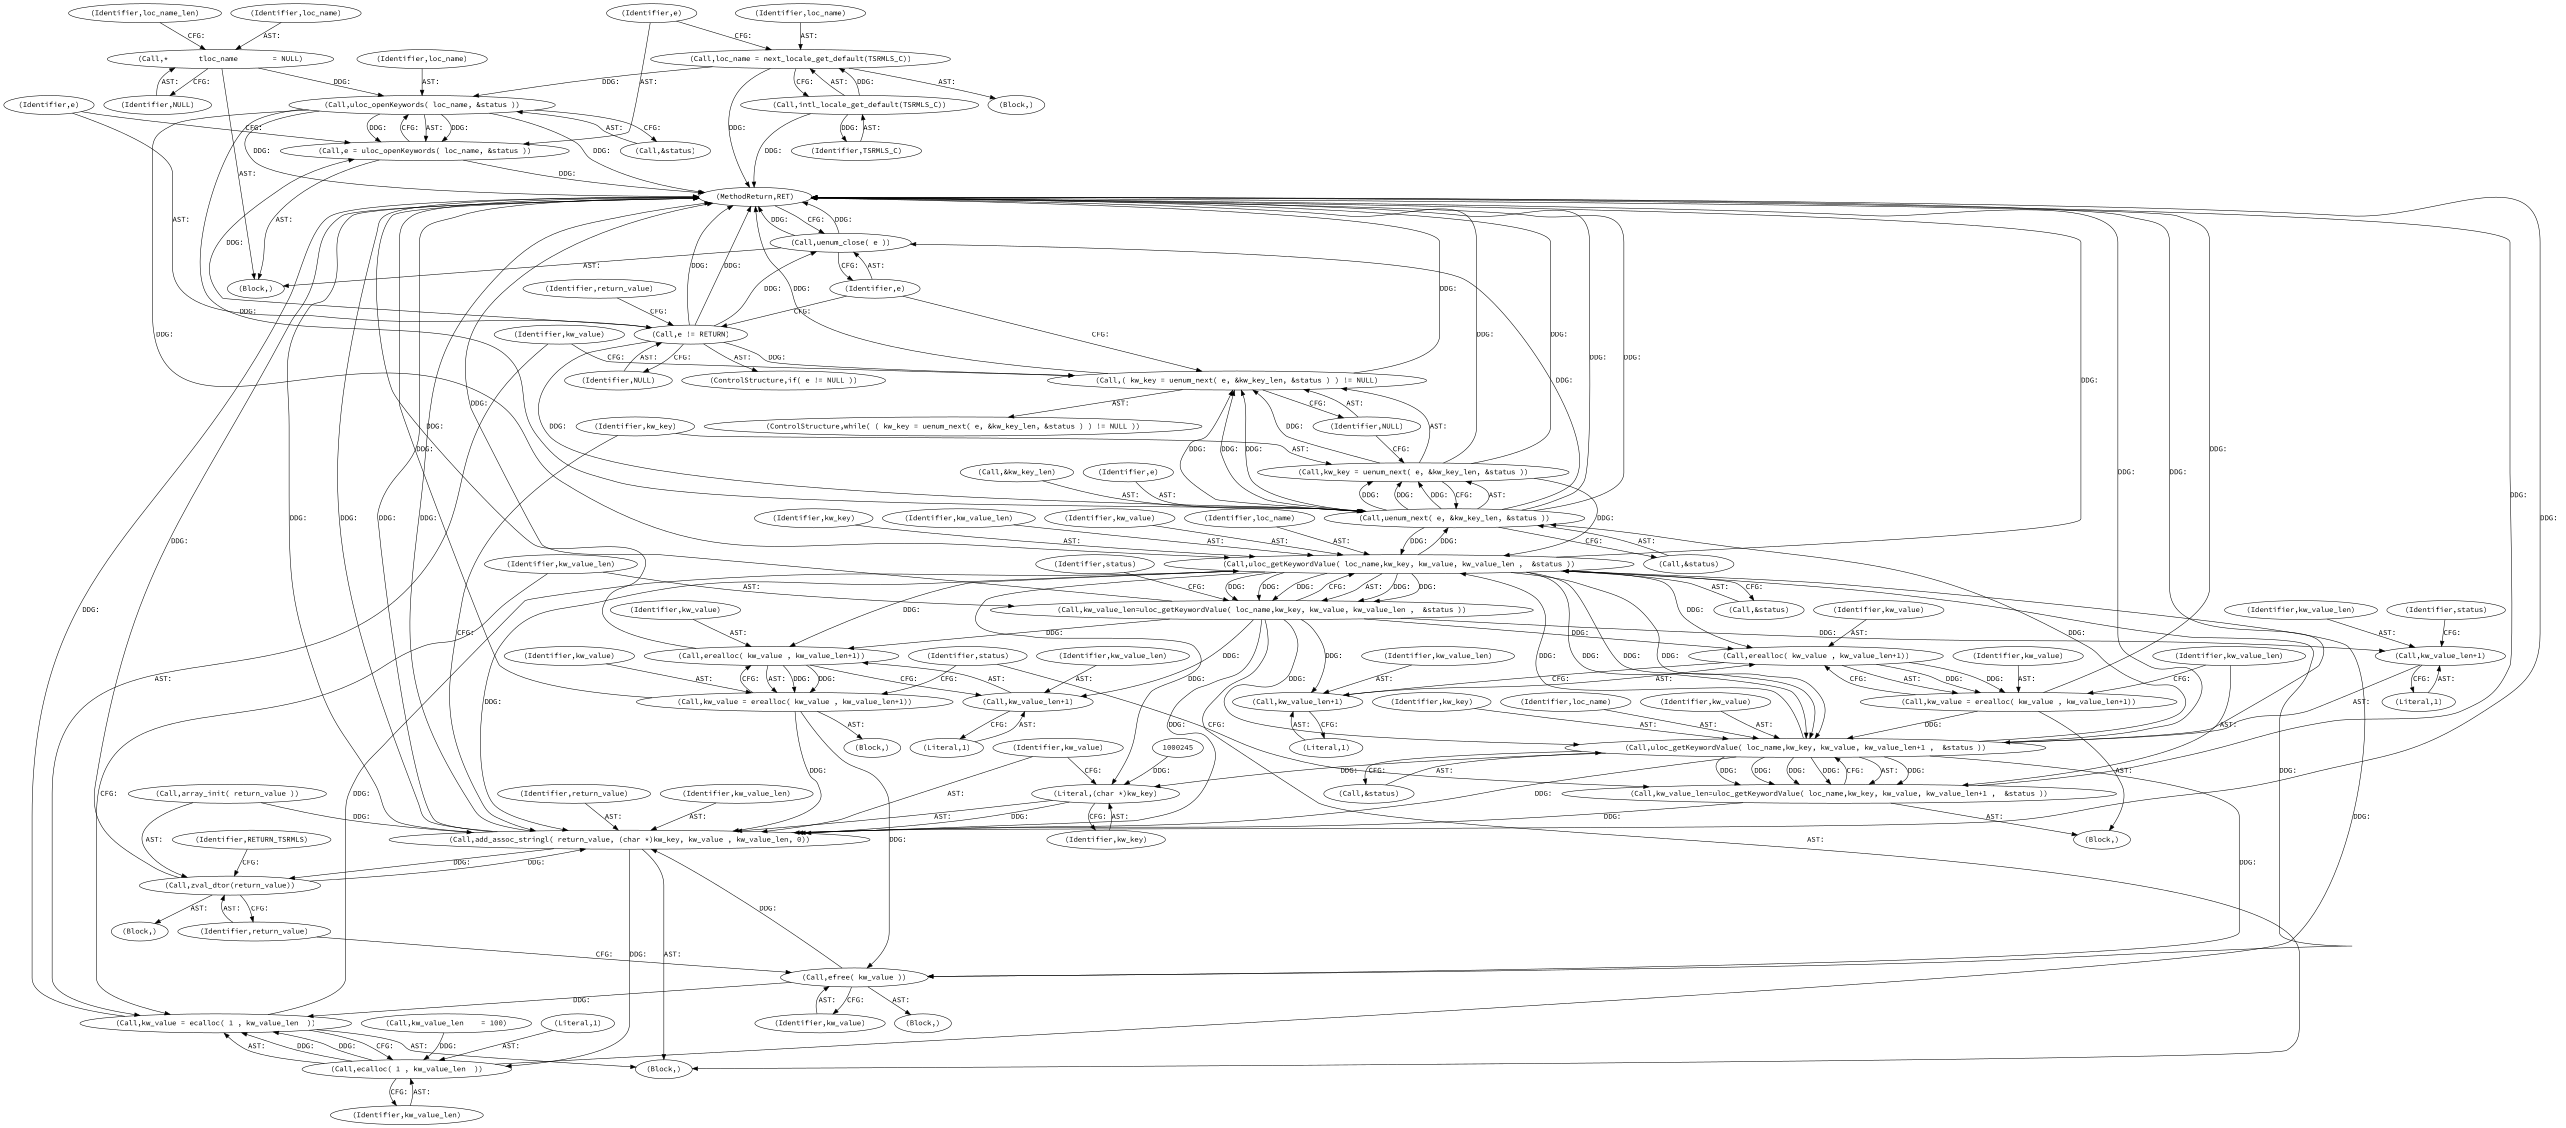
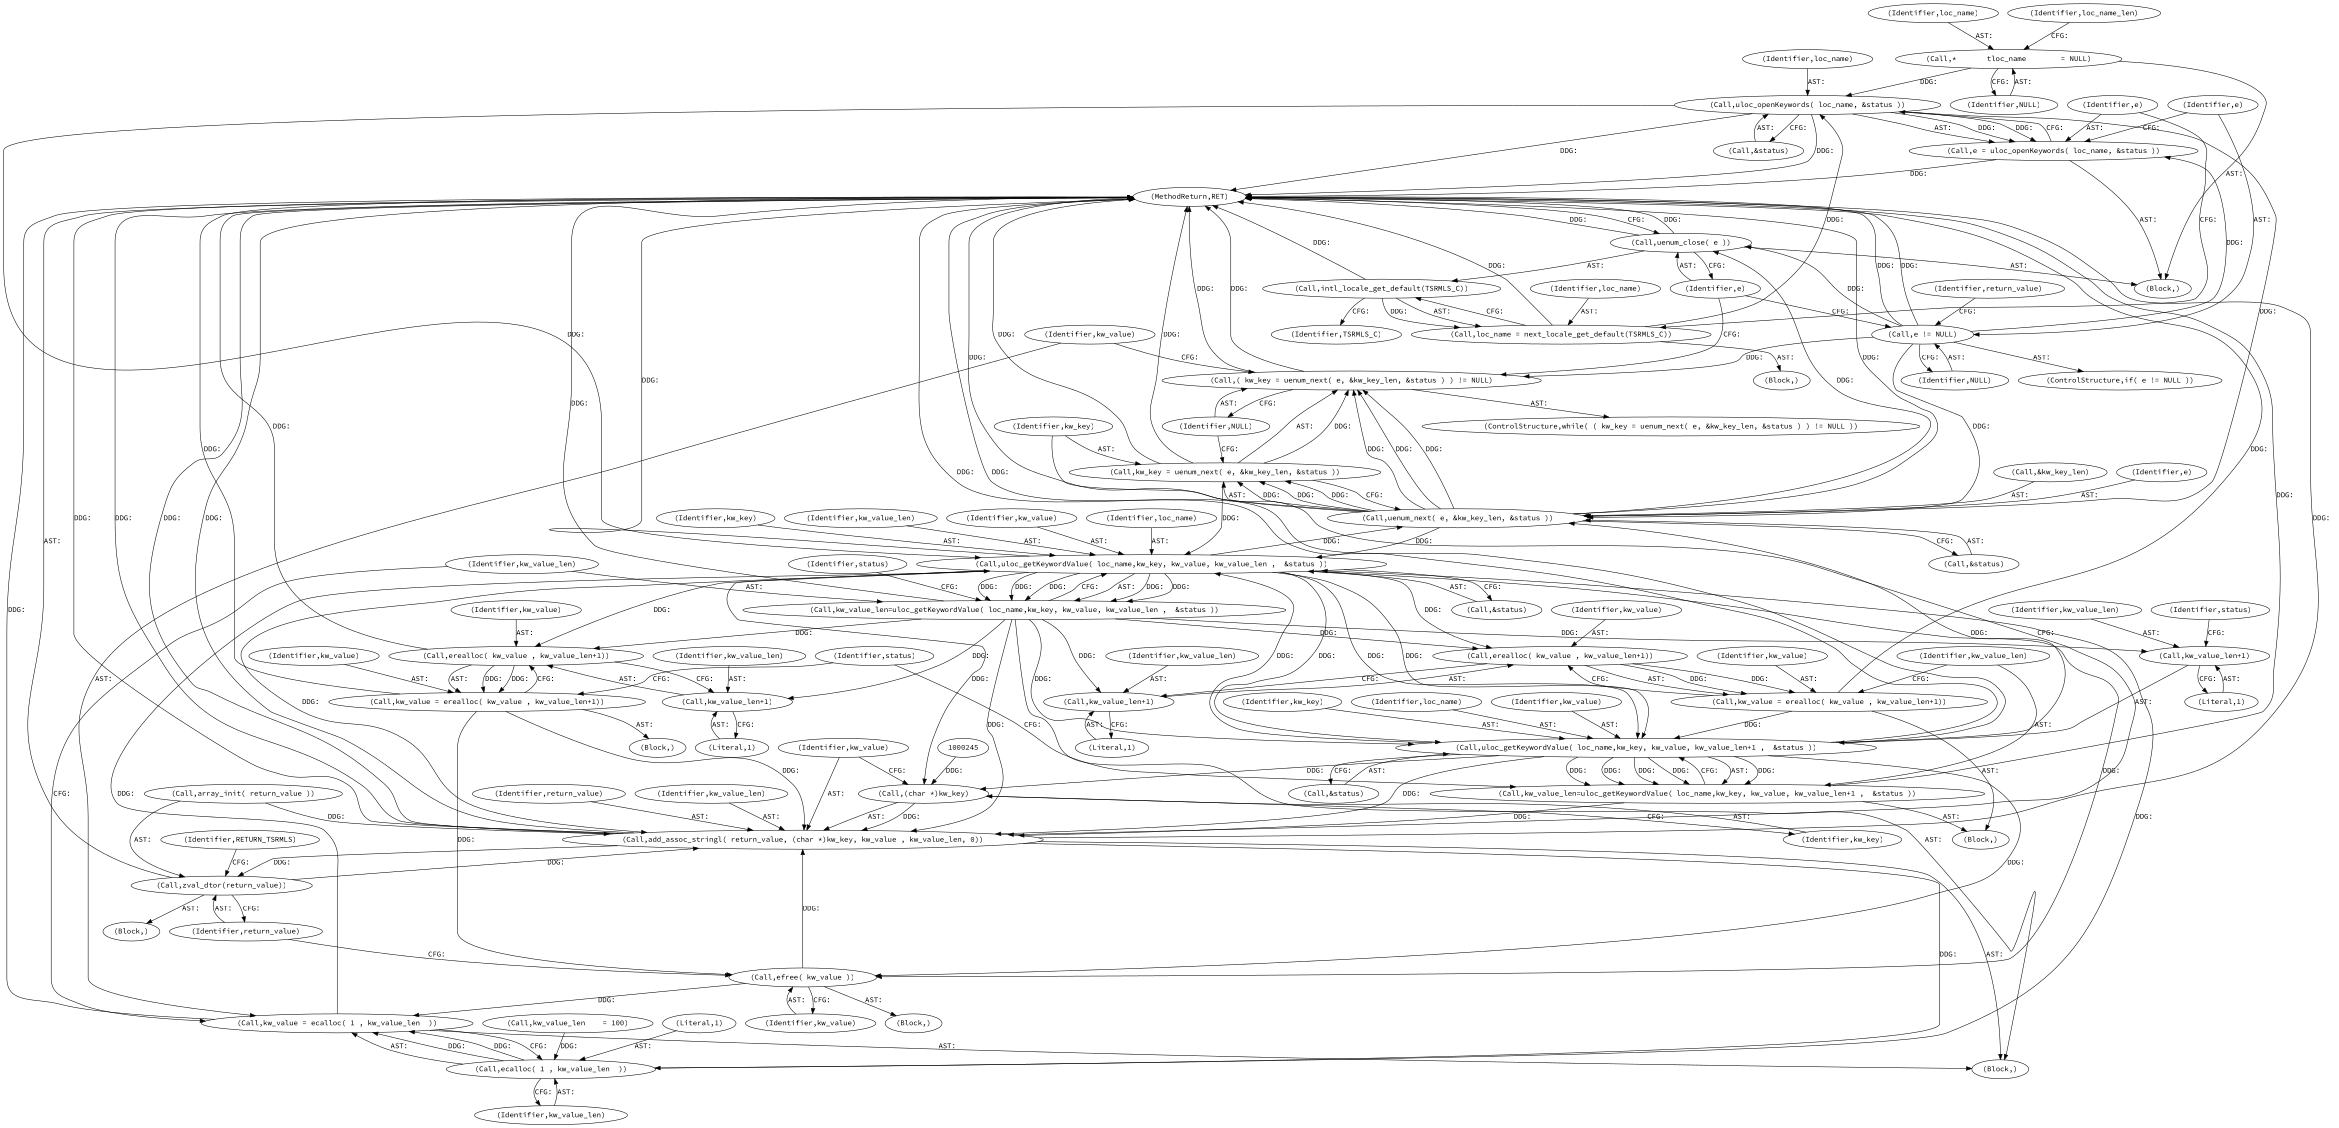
(852, 128) -> (1363, 312)
(864, 131) -> (1551, 268)
(691, 335) -> (1923, 335)
(182, 541) -> (55, 541)
(1106, 794) -> (924, 794)
